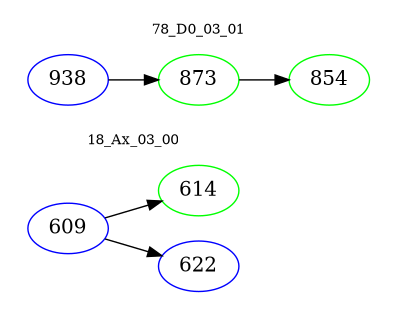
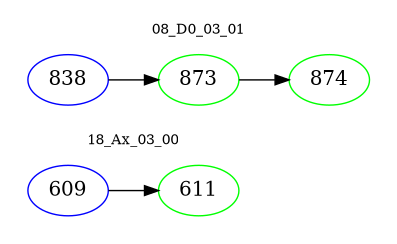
(199, 30) -> (199, 30)
(68, 80) -> (68, 80)
(329, 80) -> (329, 80)
(199, 191) -> (199, 191)
(199, 266) -> none
